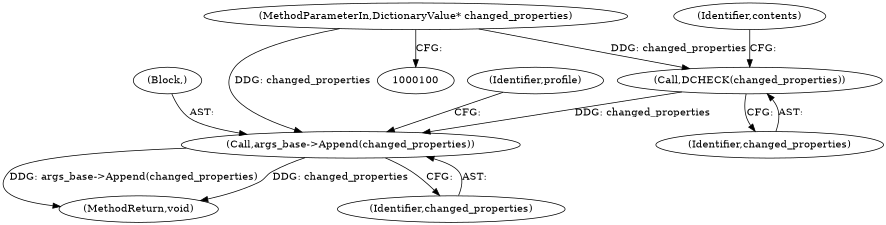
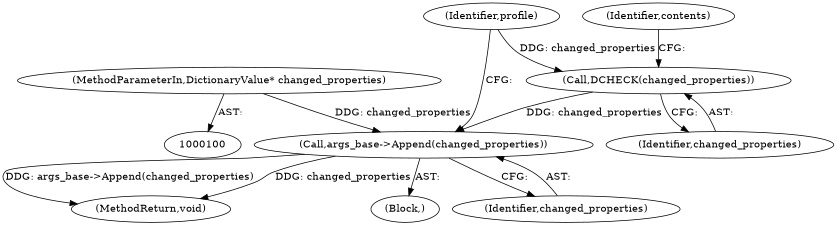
(431, 48) -> (232, 113)
(581, 48) -> (522, 55)
(199, 123) -> (415, 173)
